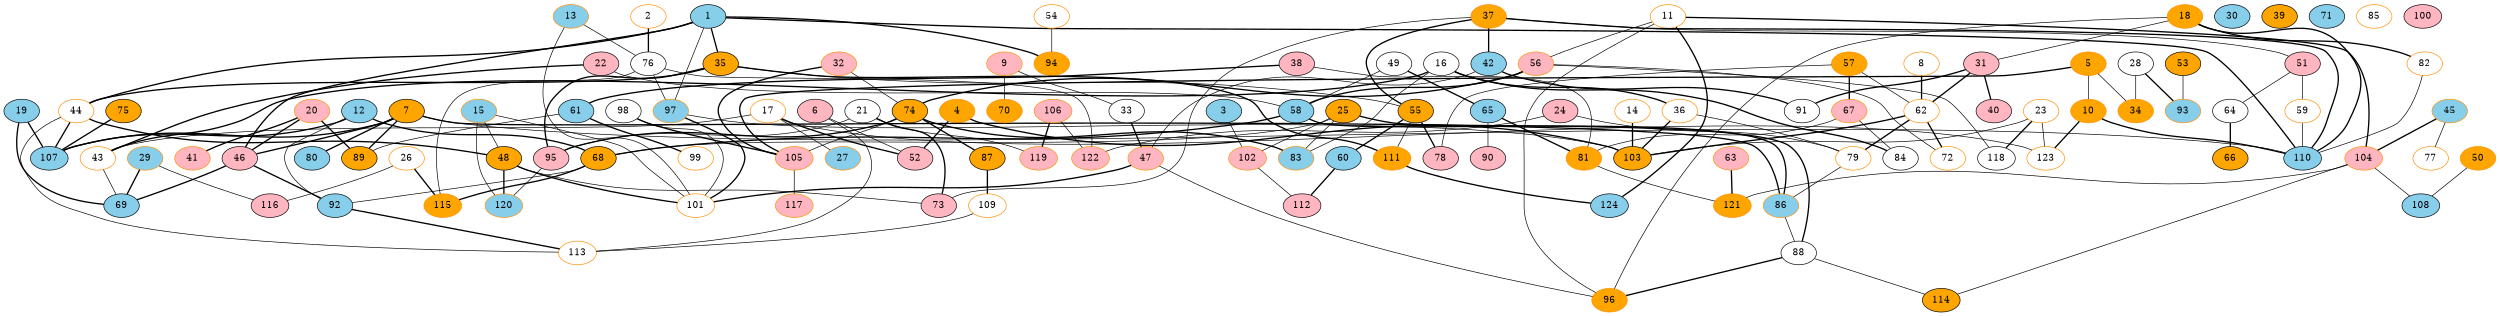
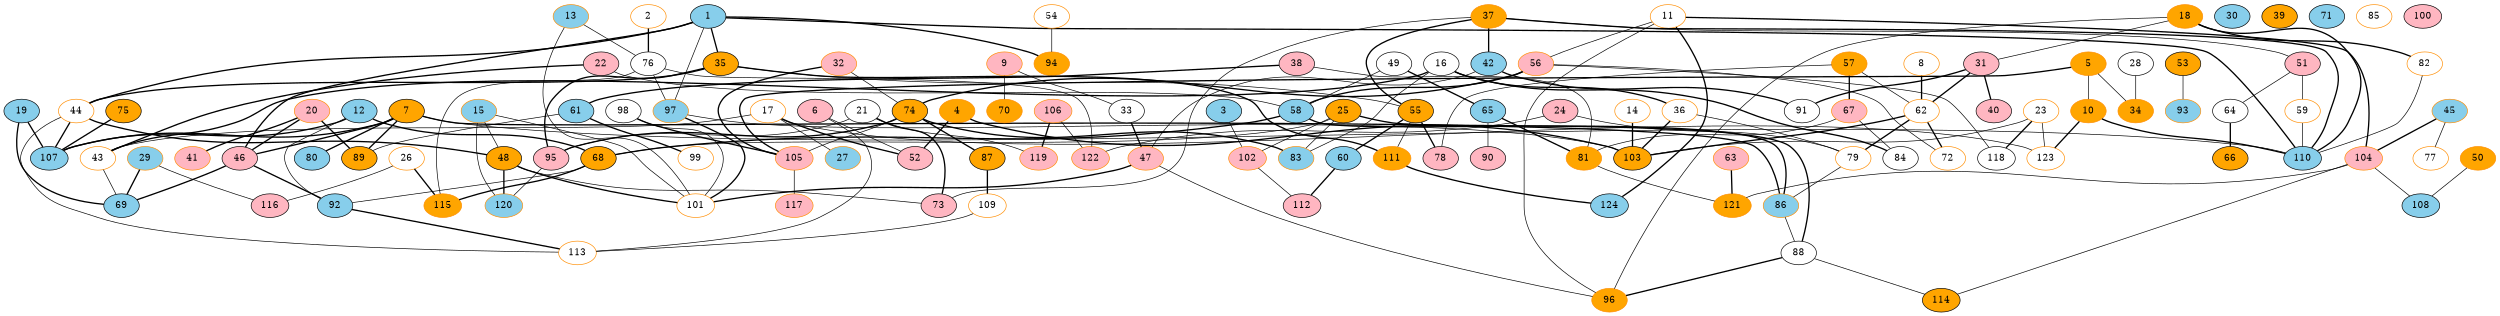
(2159, 87) -> none
